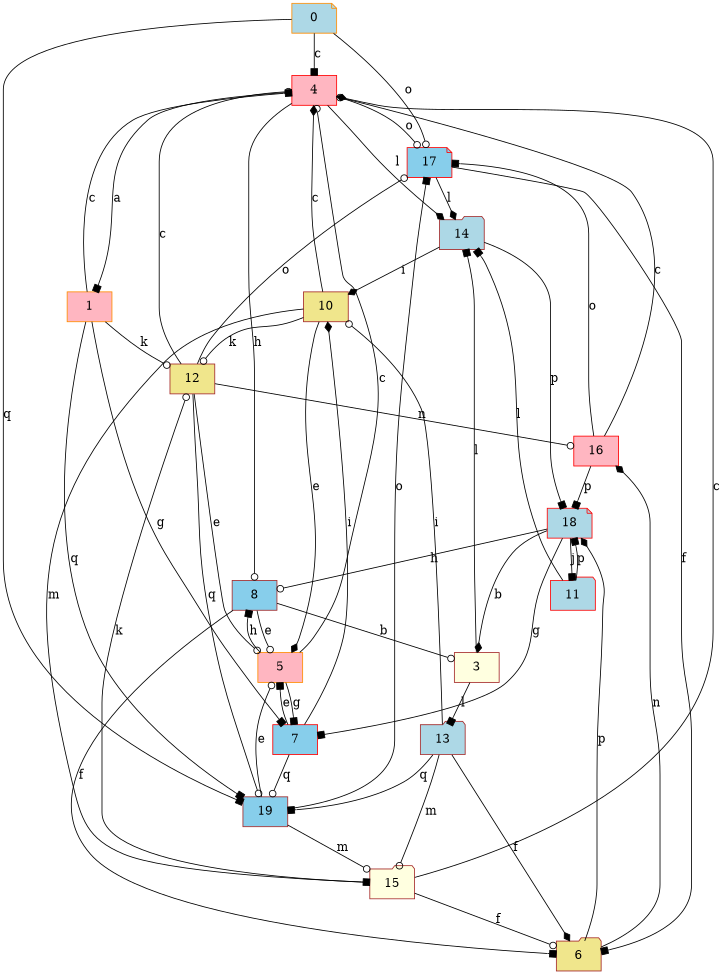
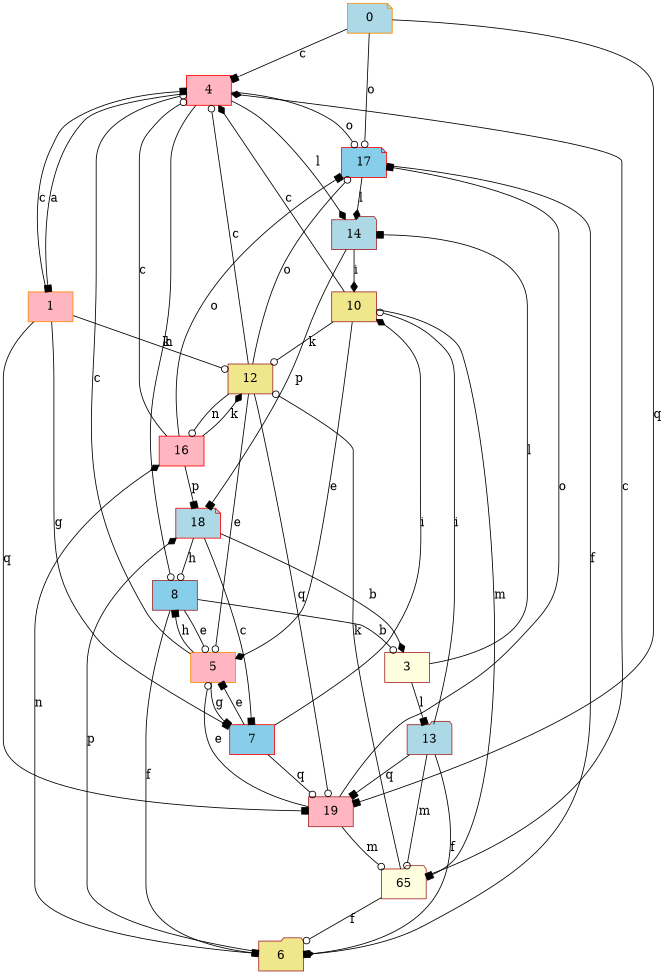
none -> (221, 420)
(573, 595) -> none
(536, 631) -> (243, 631)
(265, 812) -> (331, 812)
(392, 884) -> (404, 884)
